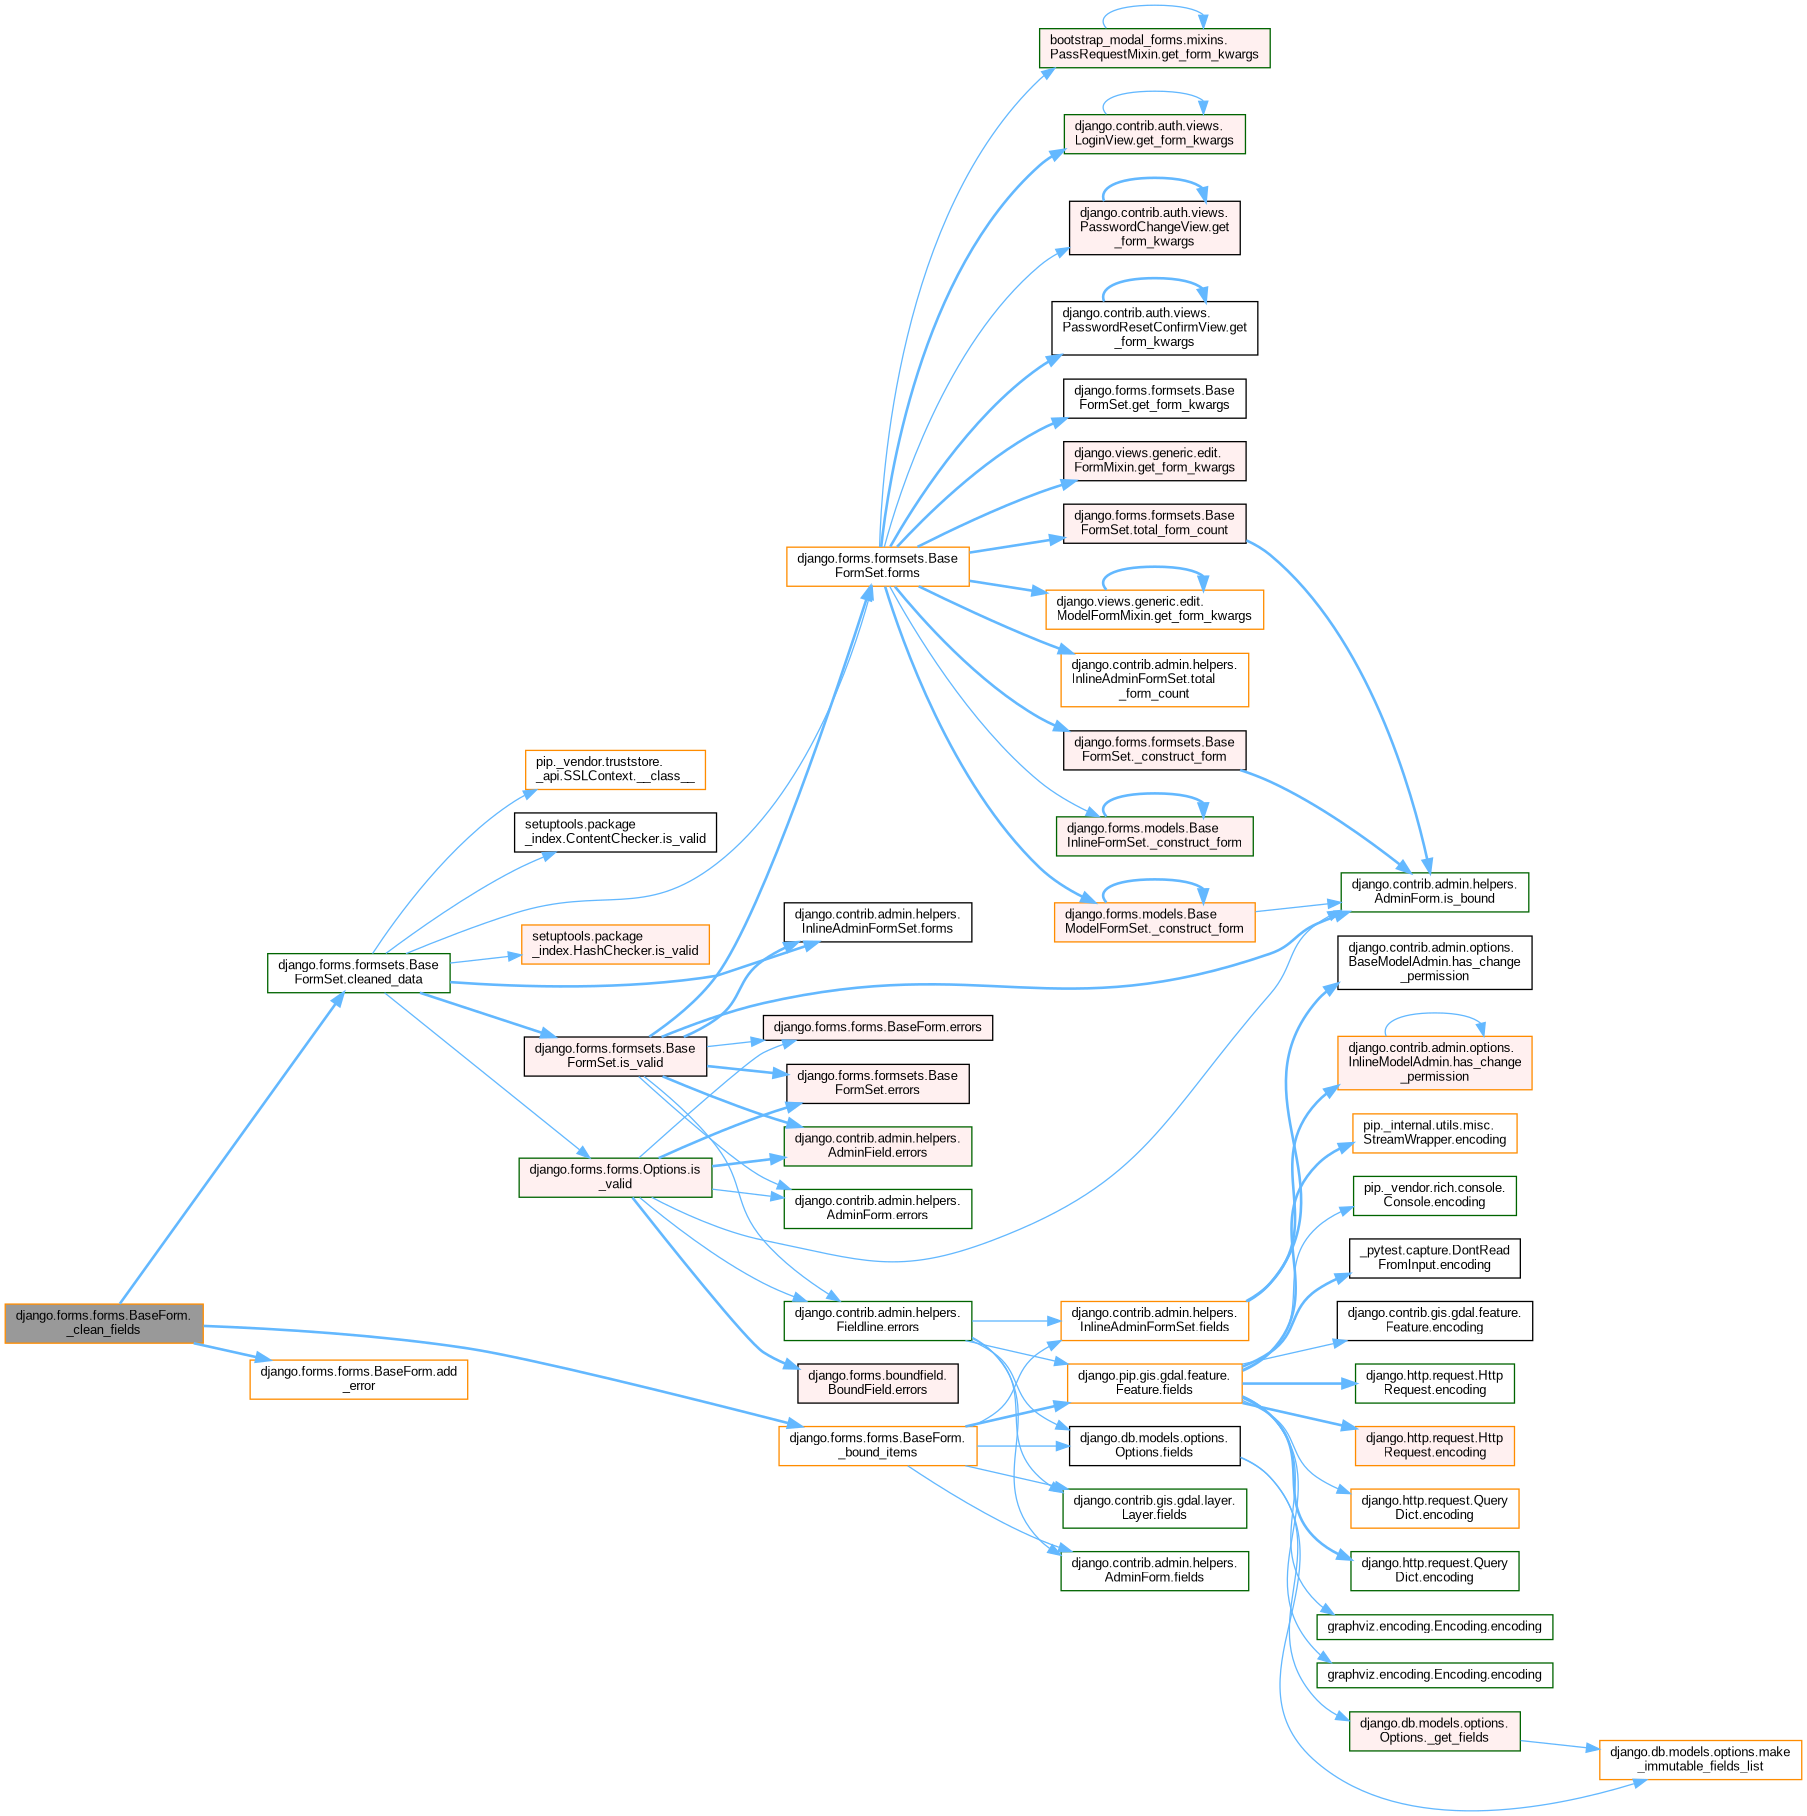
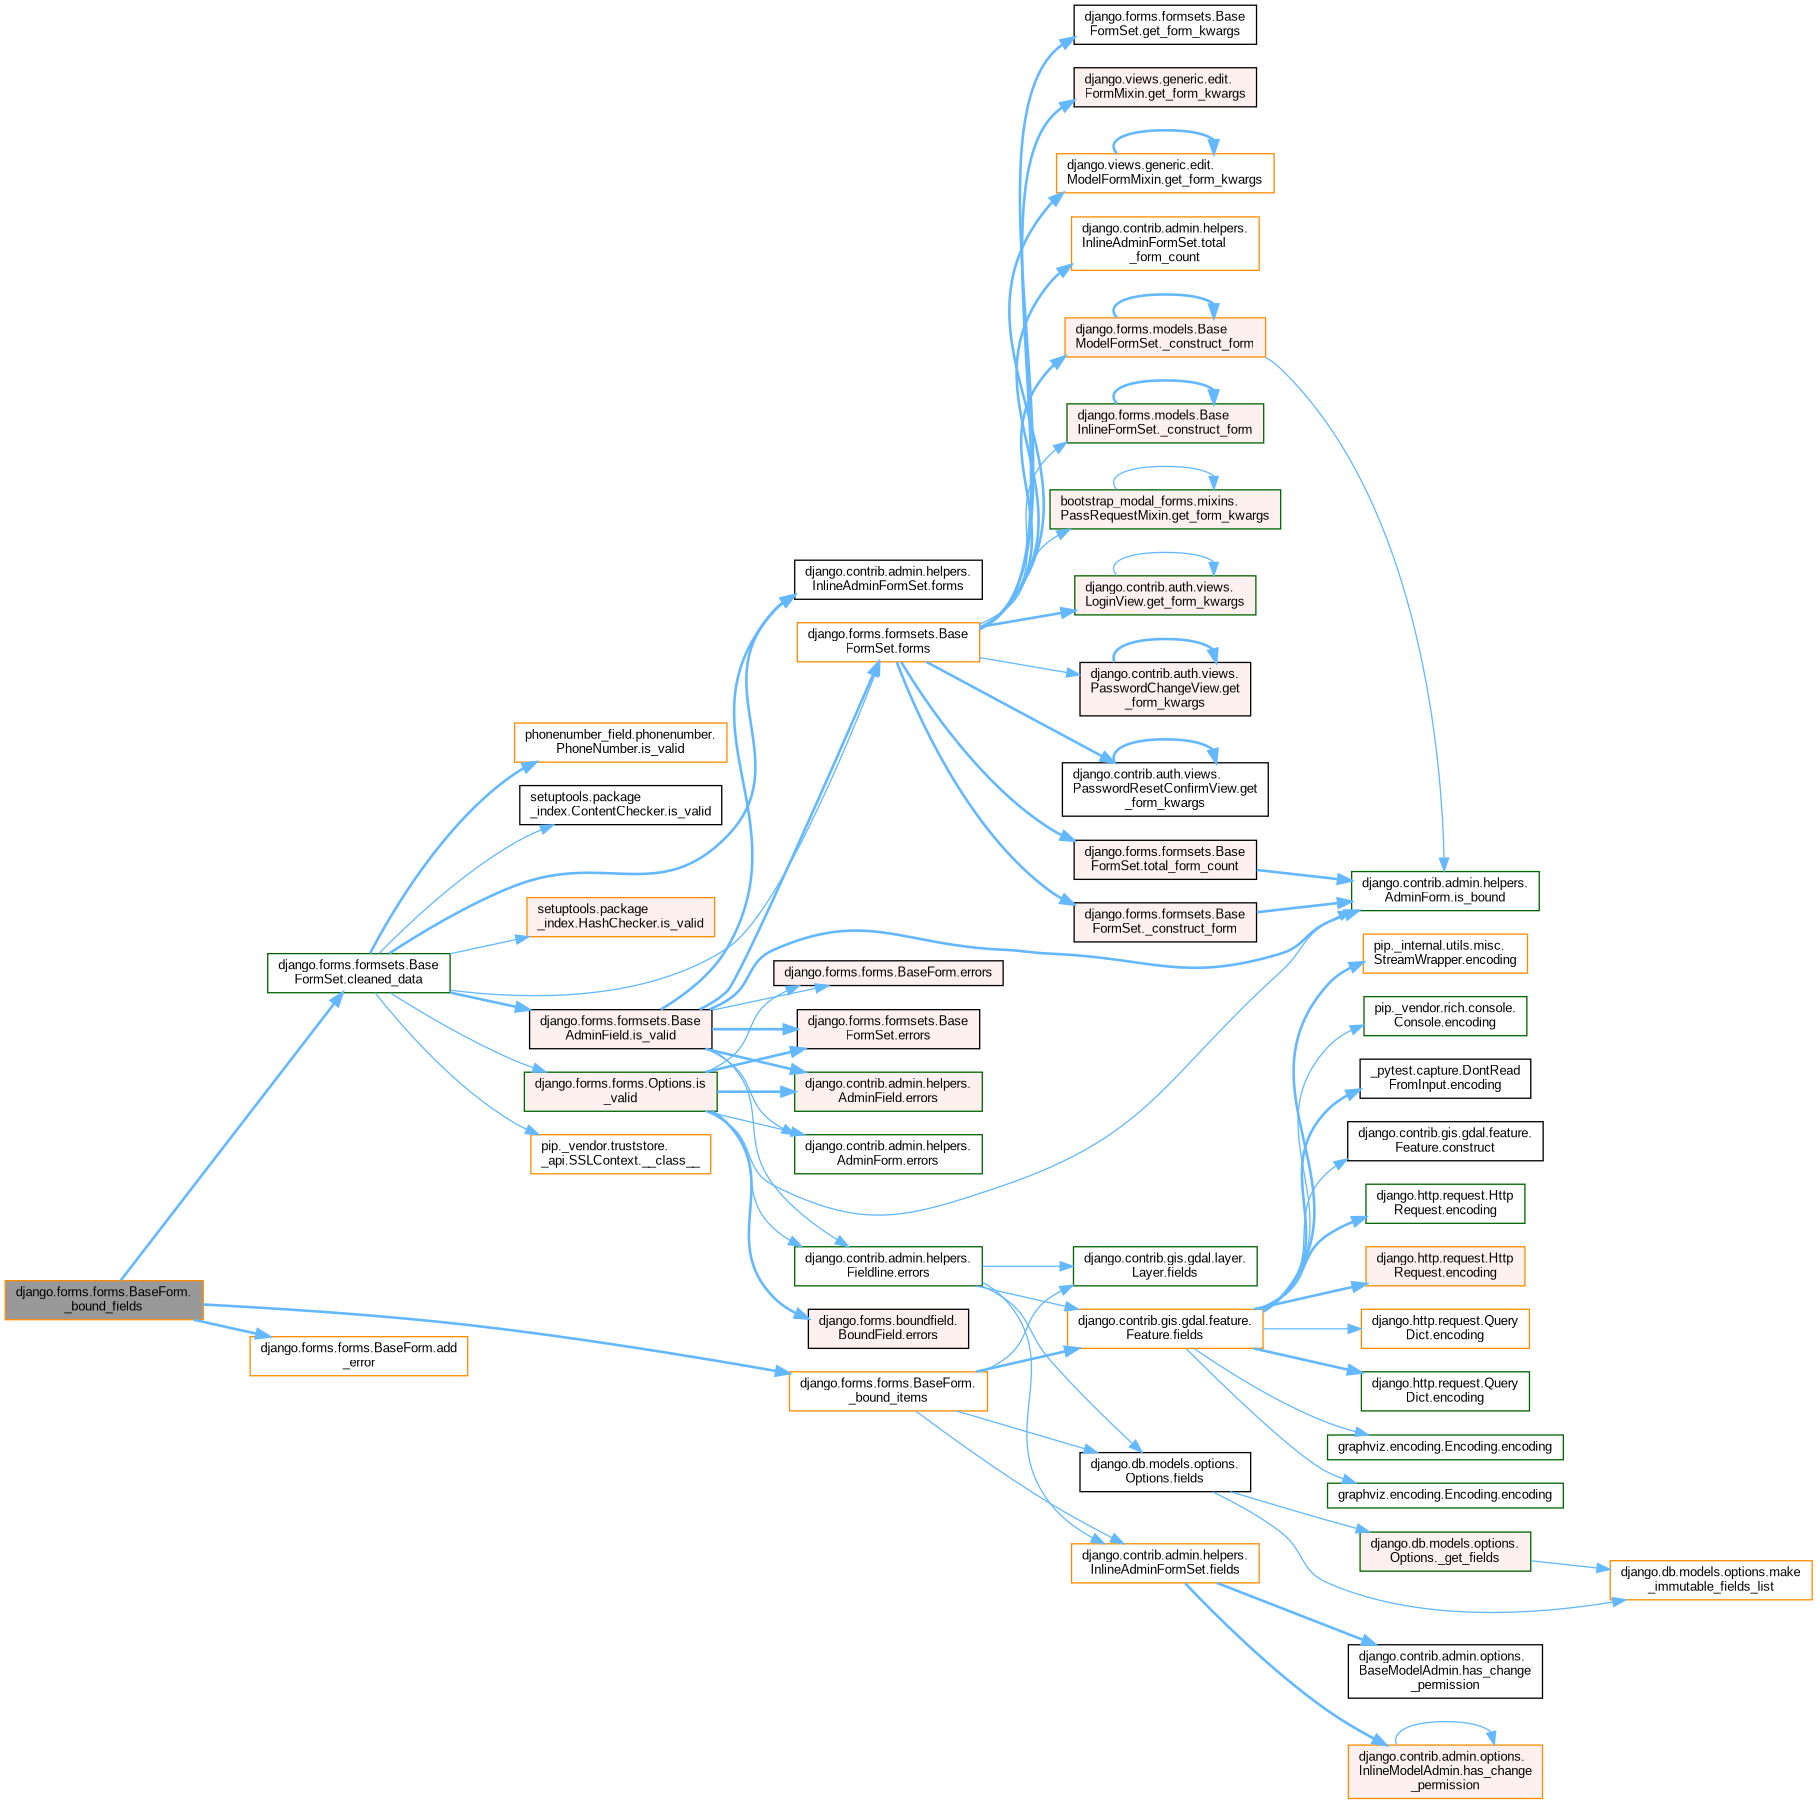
none -> (621, 743)
(616, 1057) -> (621, 1029)
(1435, 1321) -> (1445, 1141)
(104, 1324) -> (104, 1300)
(1155, 1383) -> (1165, 1329)
(1155, 1571) -> none
